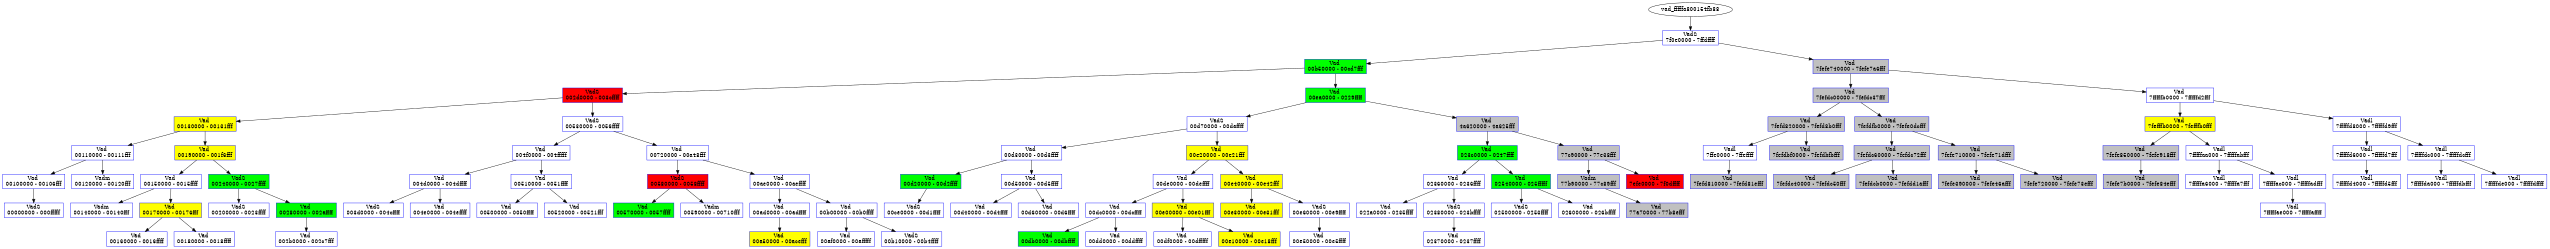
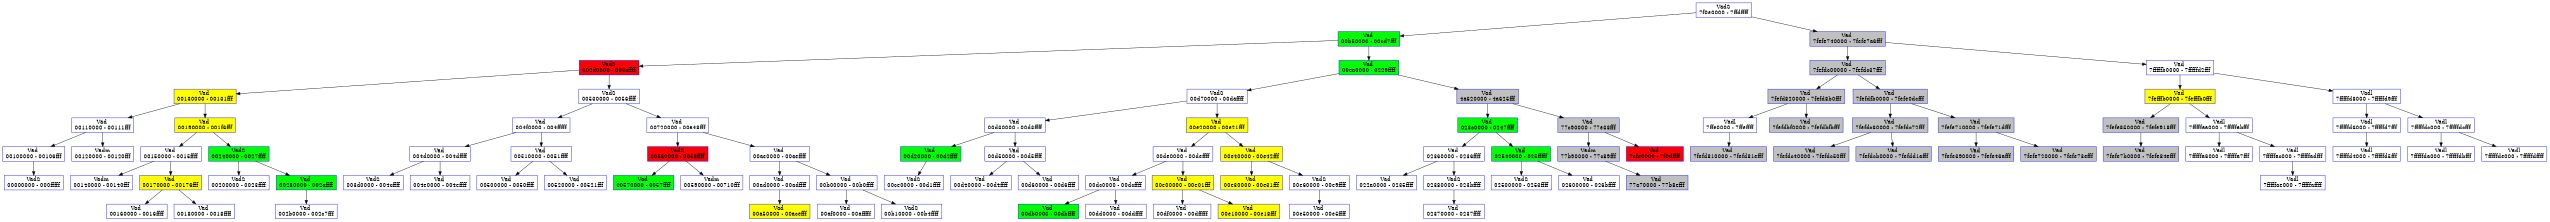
(1691, 10) -> none
